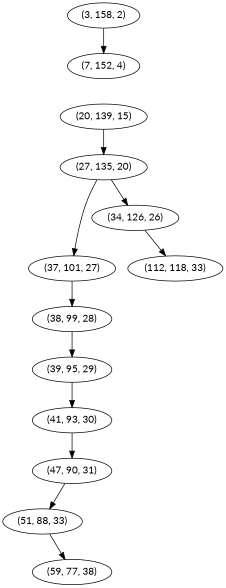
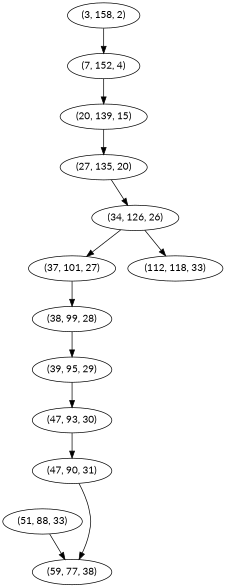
none -> (104, 88)
(83, 213) -> (107, 241)
(72, 420) -> (72, 420)
(59, 493) -> (90, 518)
